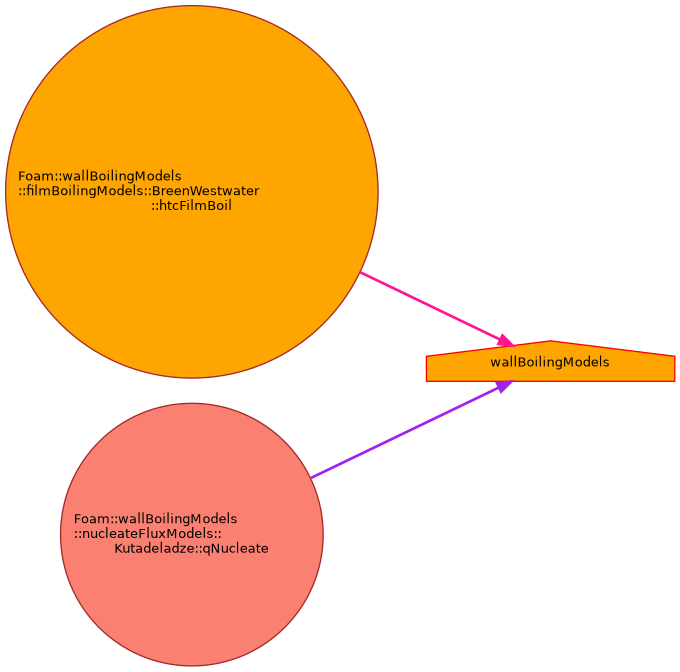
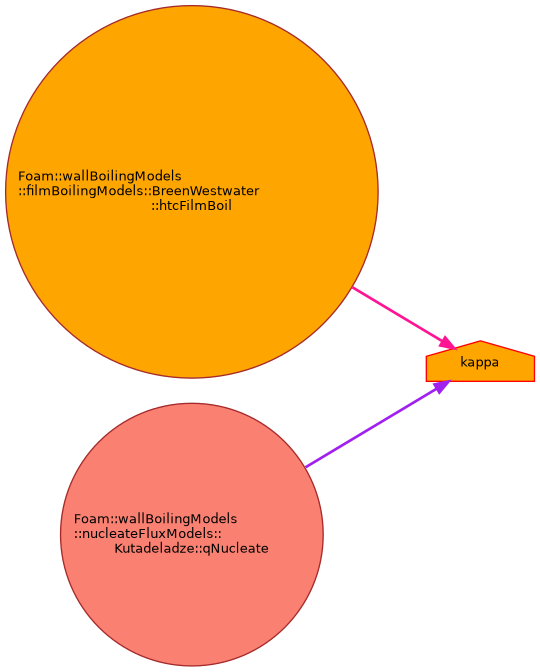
(551, 363) -> (480, 363)
